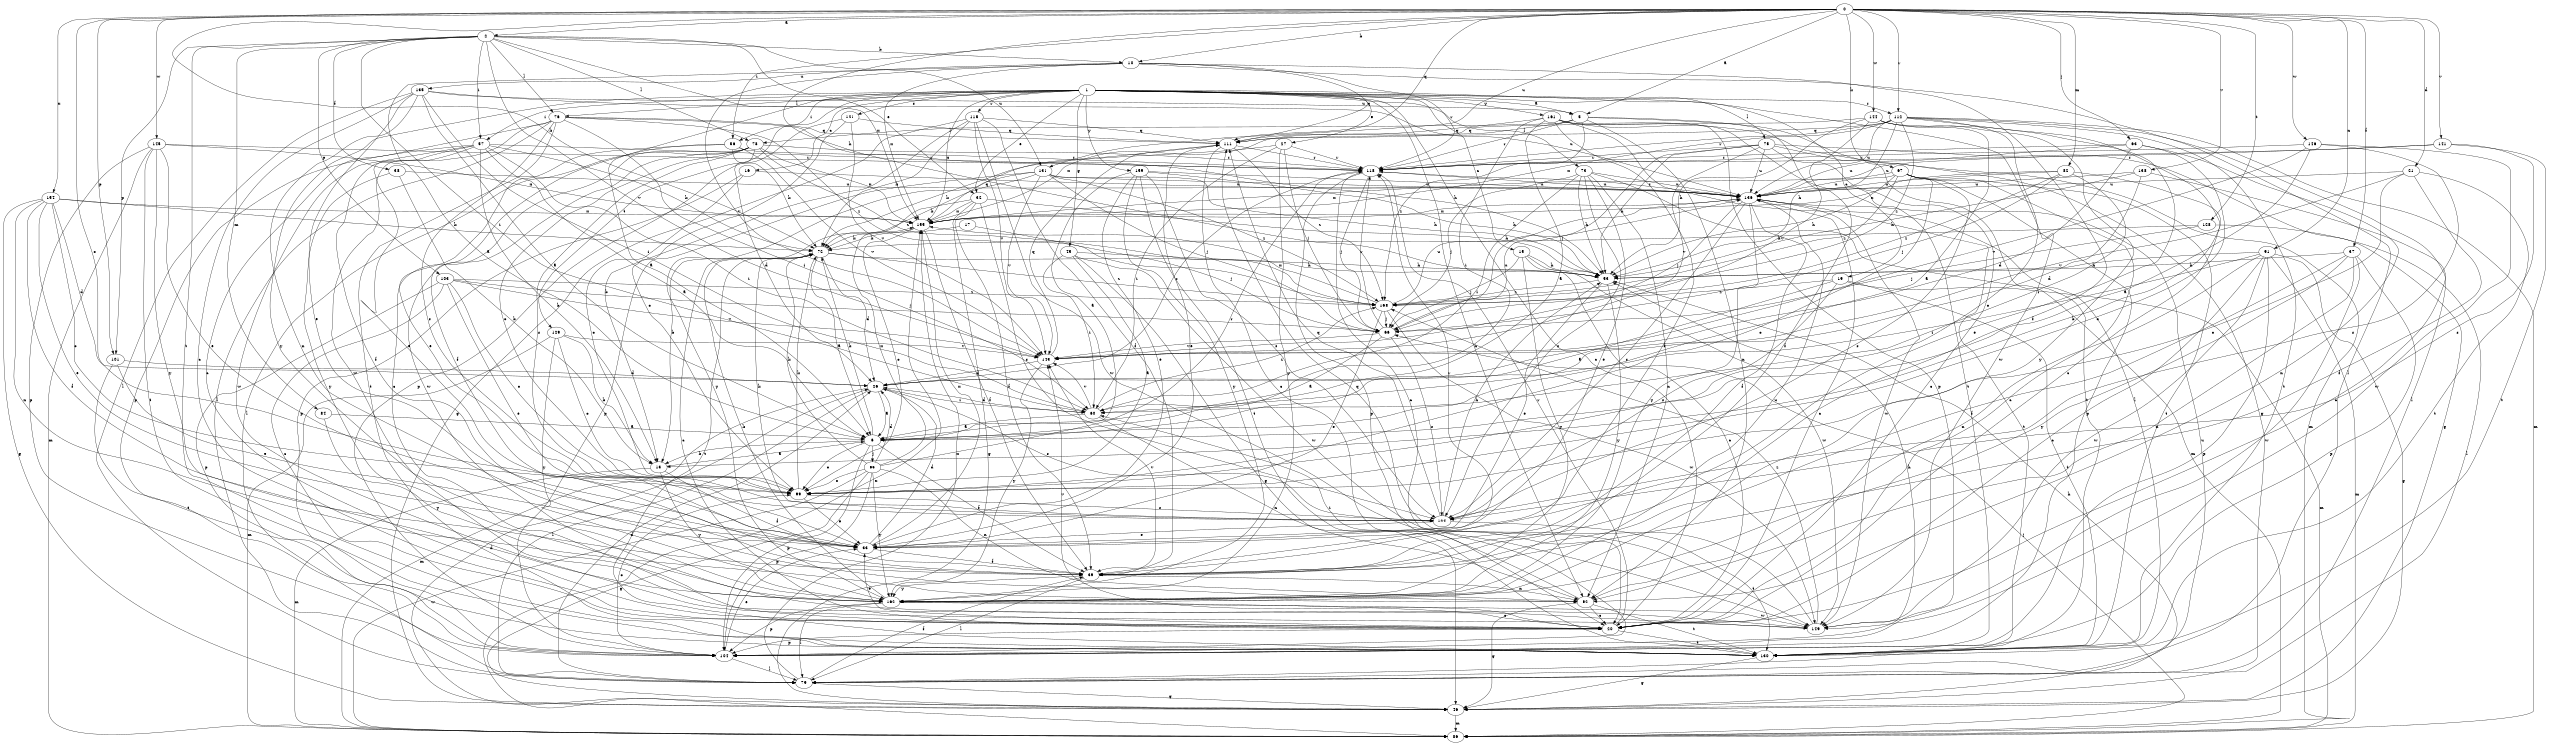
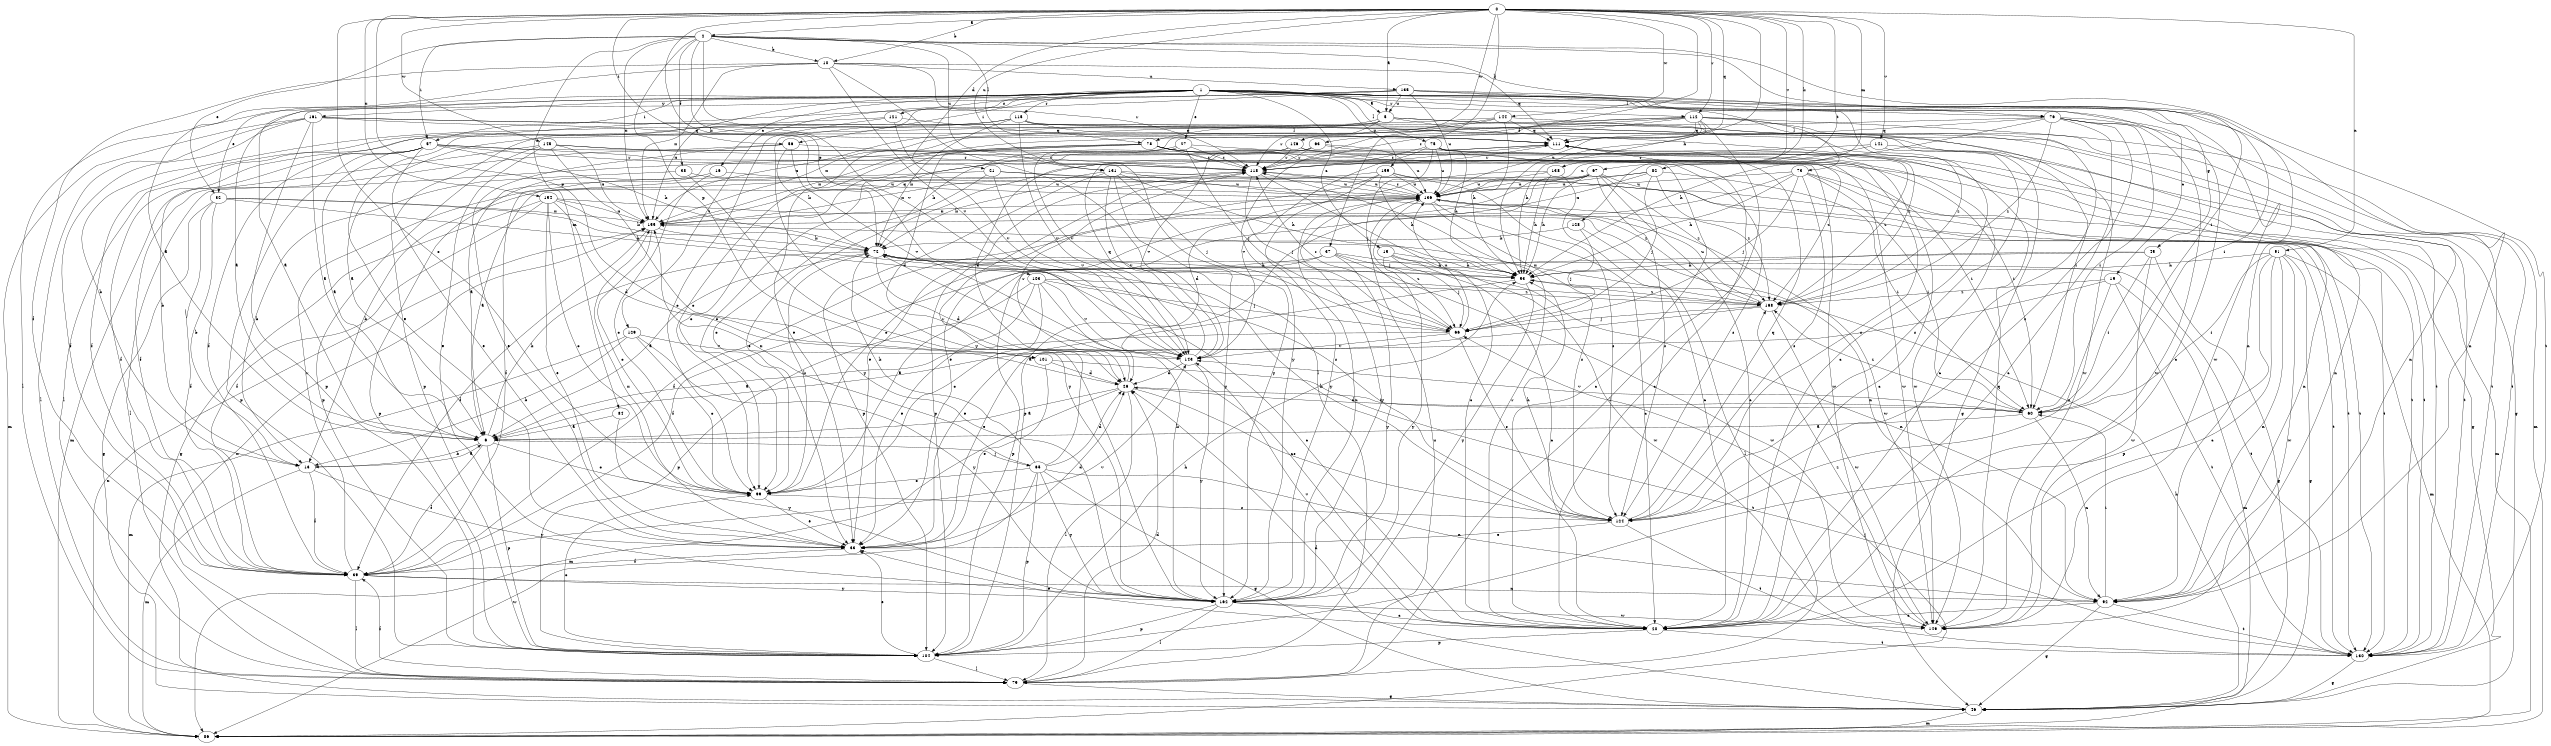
(968, 225) -> none
